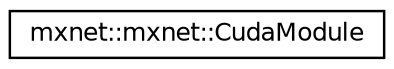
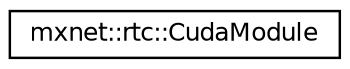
(197, 34) -> (175, 34)
